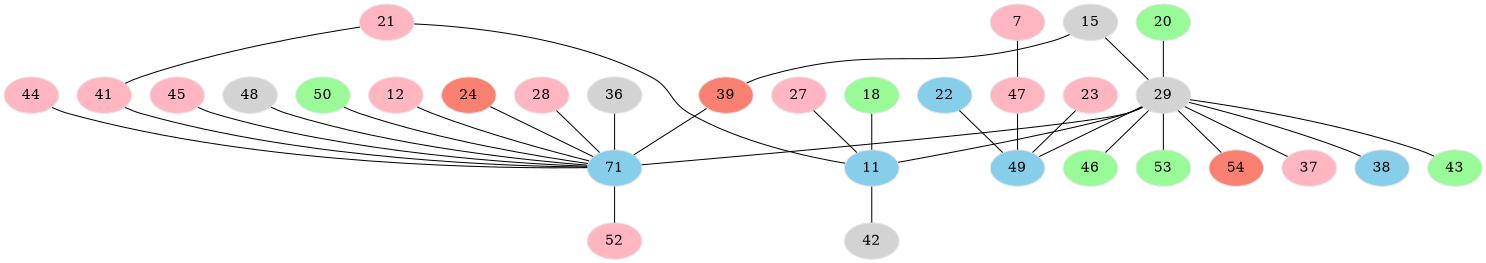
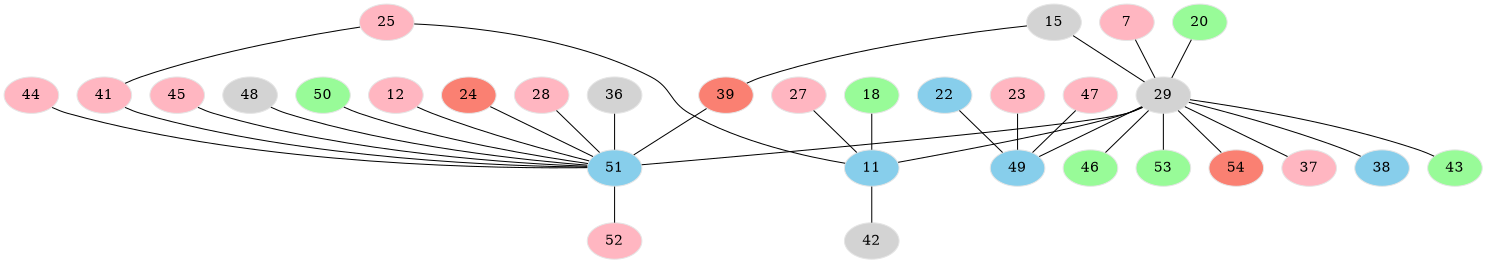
(387, 22) -> (387, 22)
(1018, 59) -> (1145, 59)
(615, 168) -> (615, 168)
